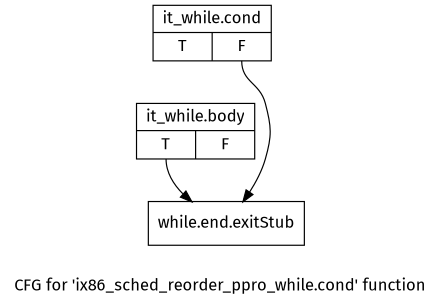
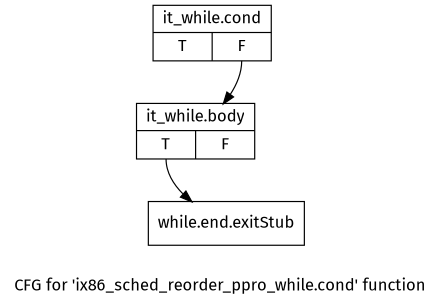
(270, 125) -> (238, 78)
